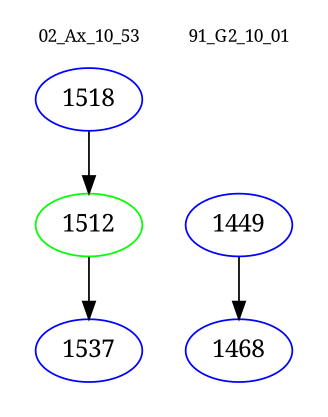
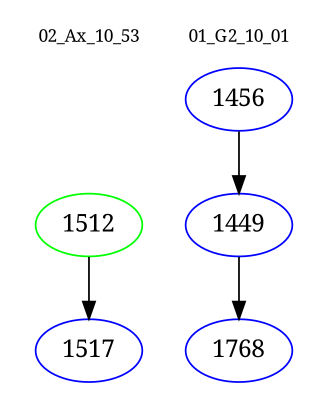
(239, 38) -> (239, 38)
(89, 99) -> none
none -> (239, 99)
(89, 351) -> (89, 351)
(239, 351) -> (239, 351)
